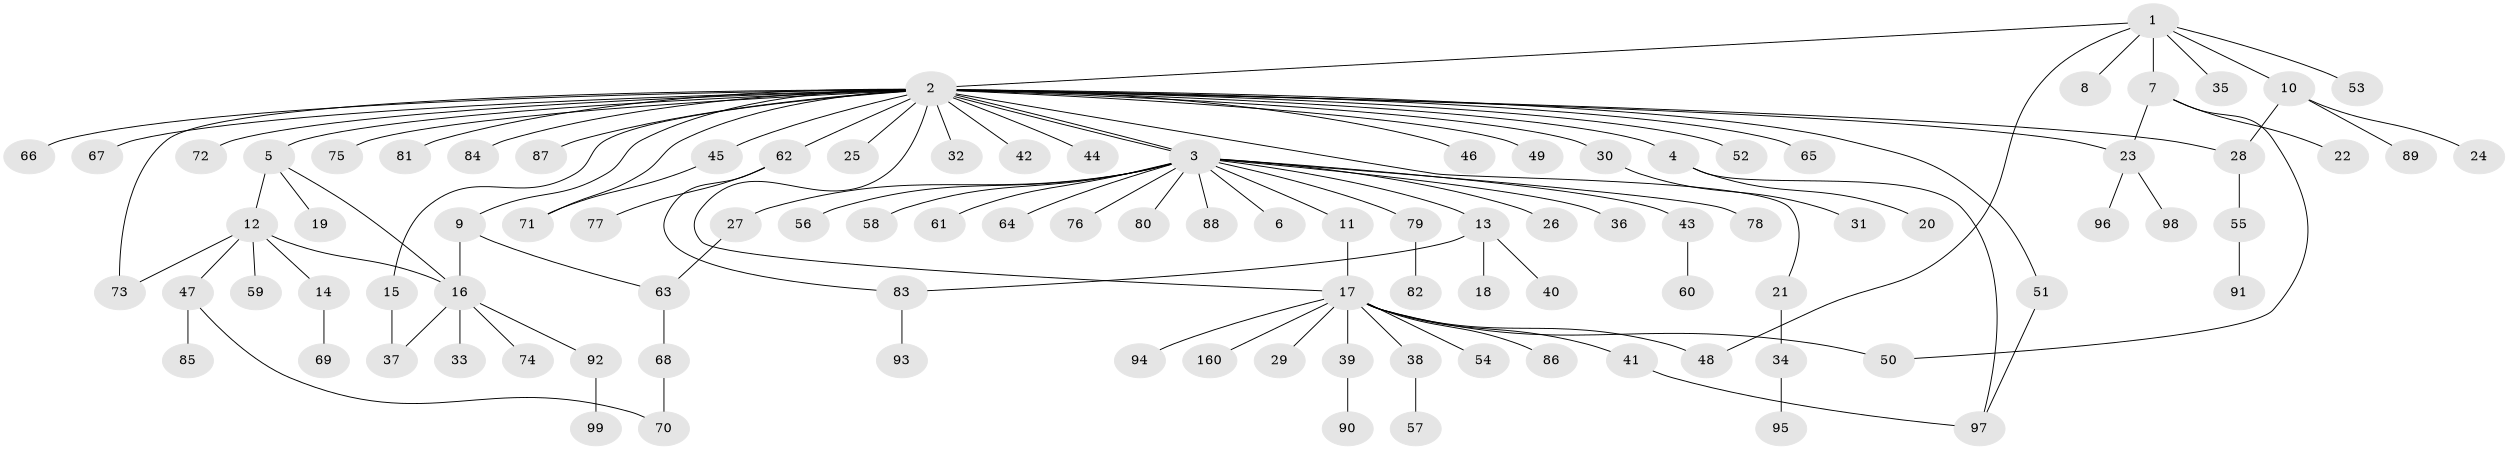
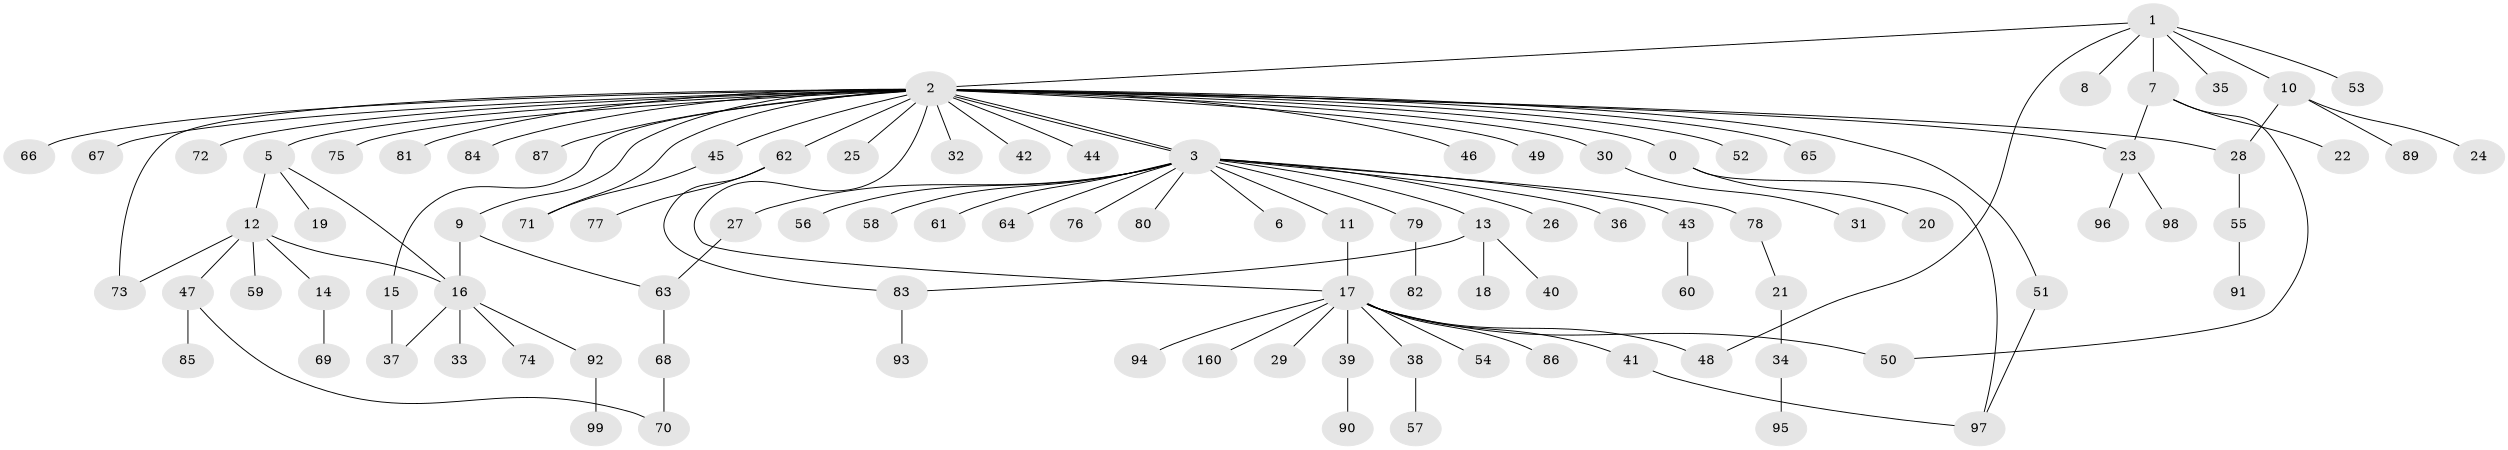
(1674, 157) -> (1674, 157)
(1385, 166) -> (1768, 259)
(1212, 225) -> none
